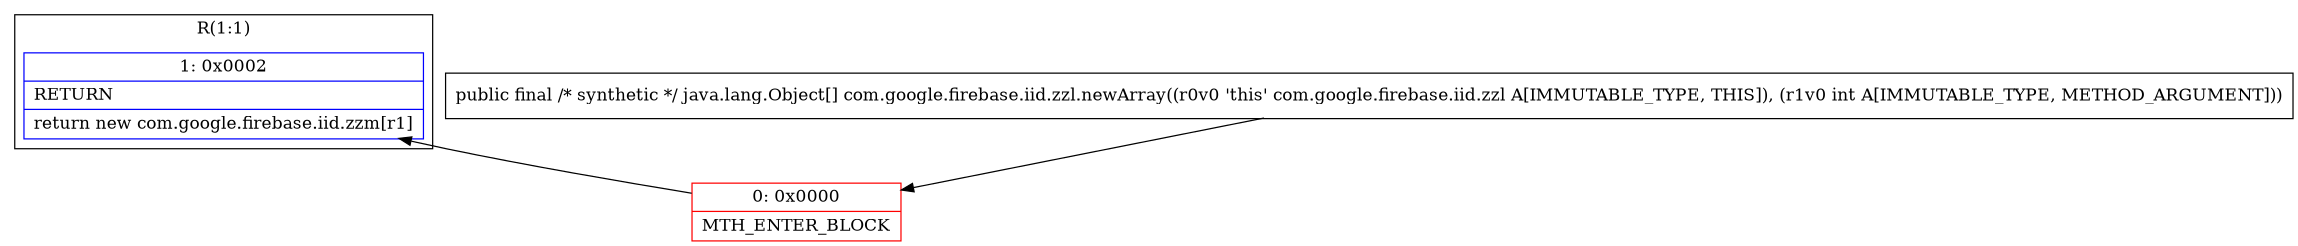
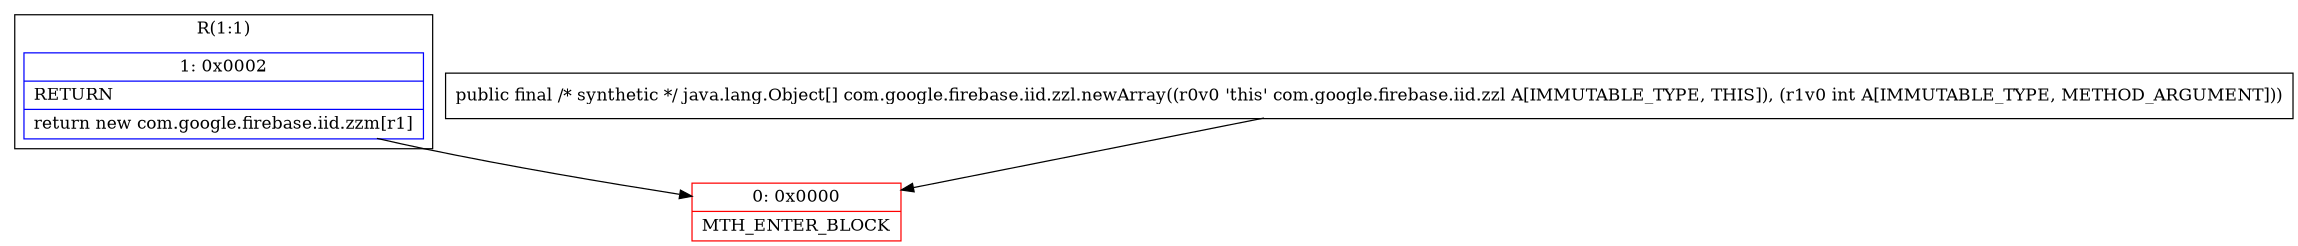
(551, 169) -> (528, 169)
